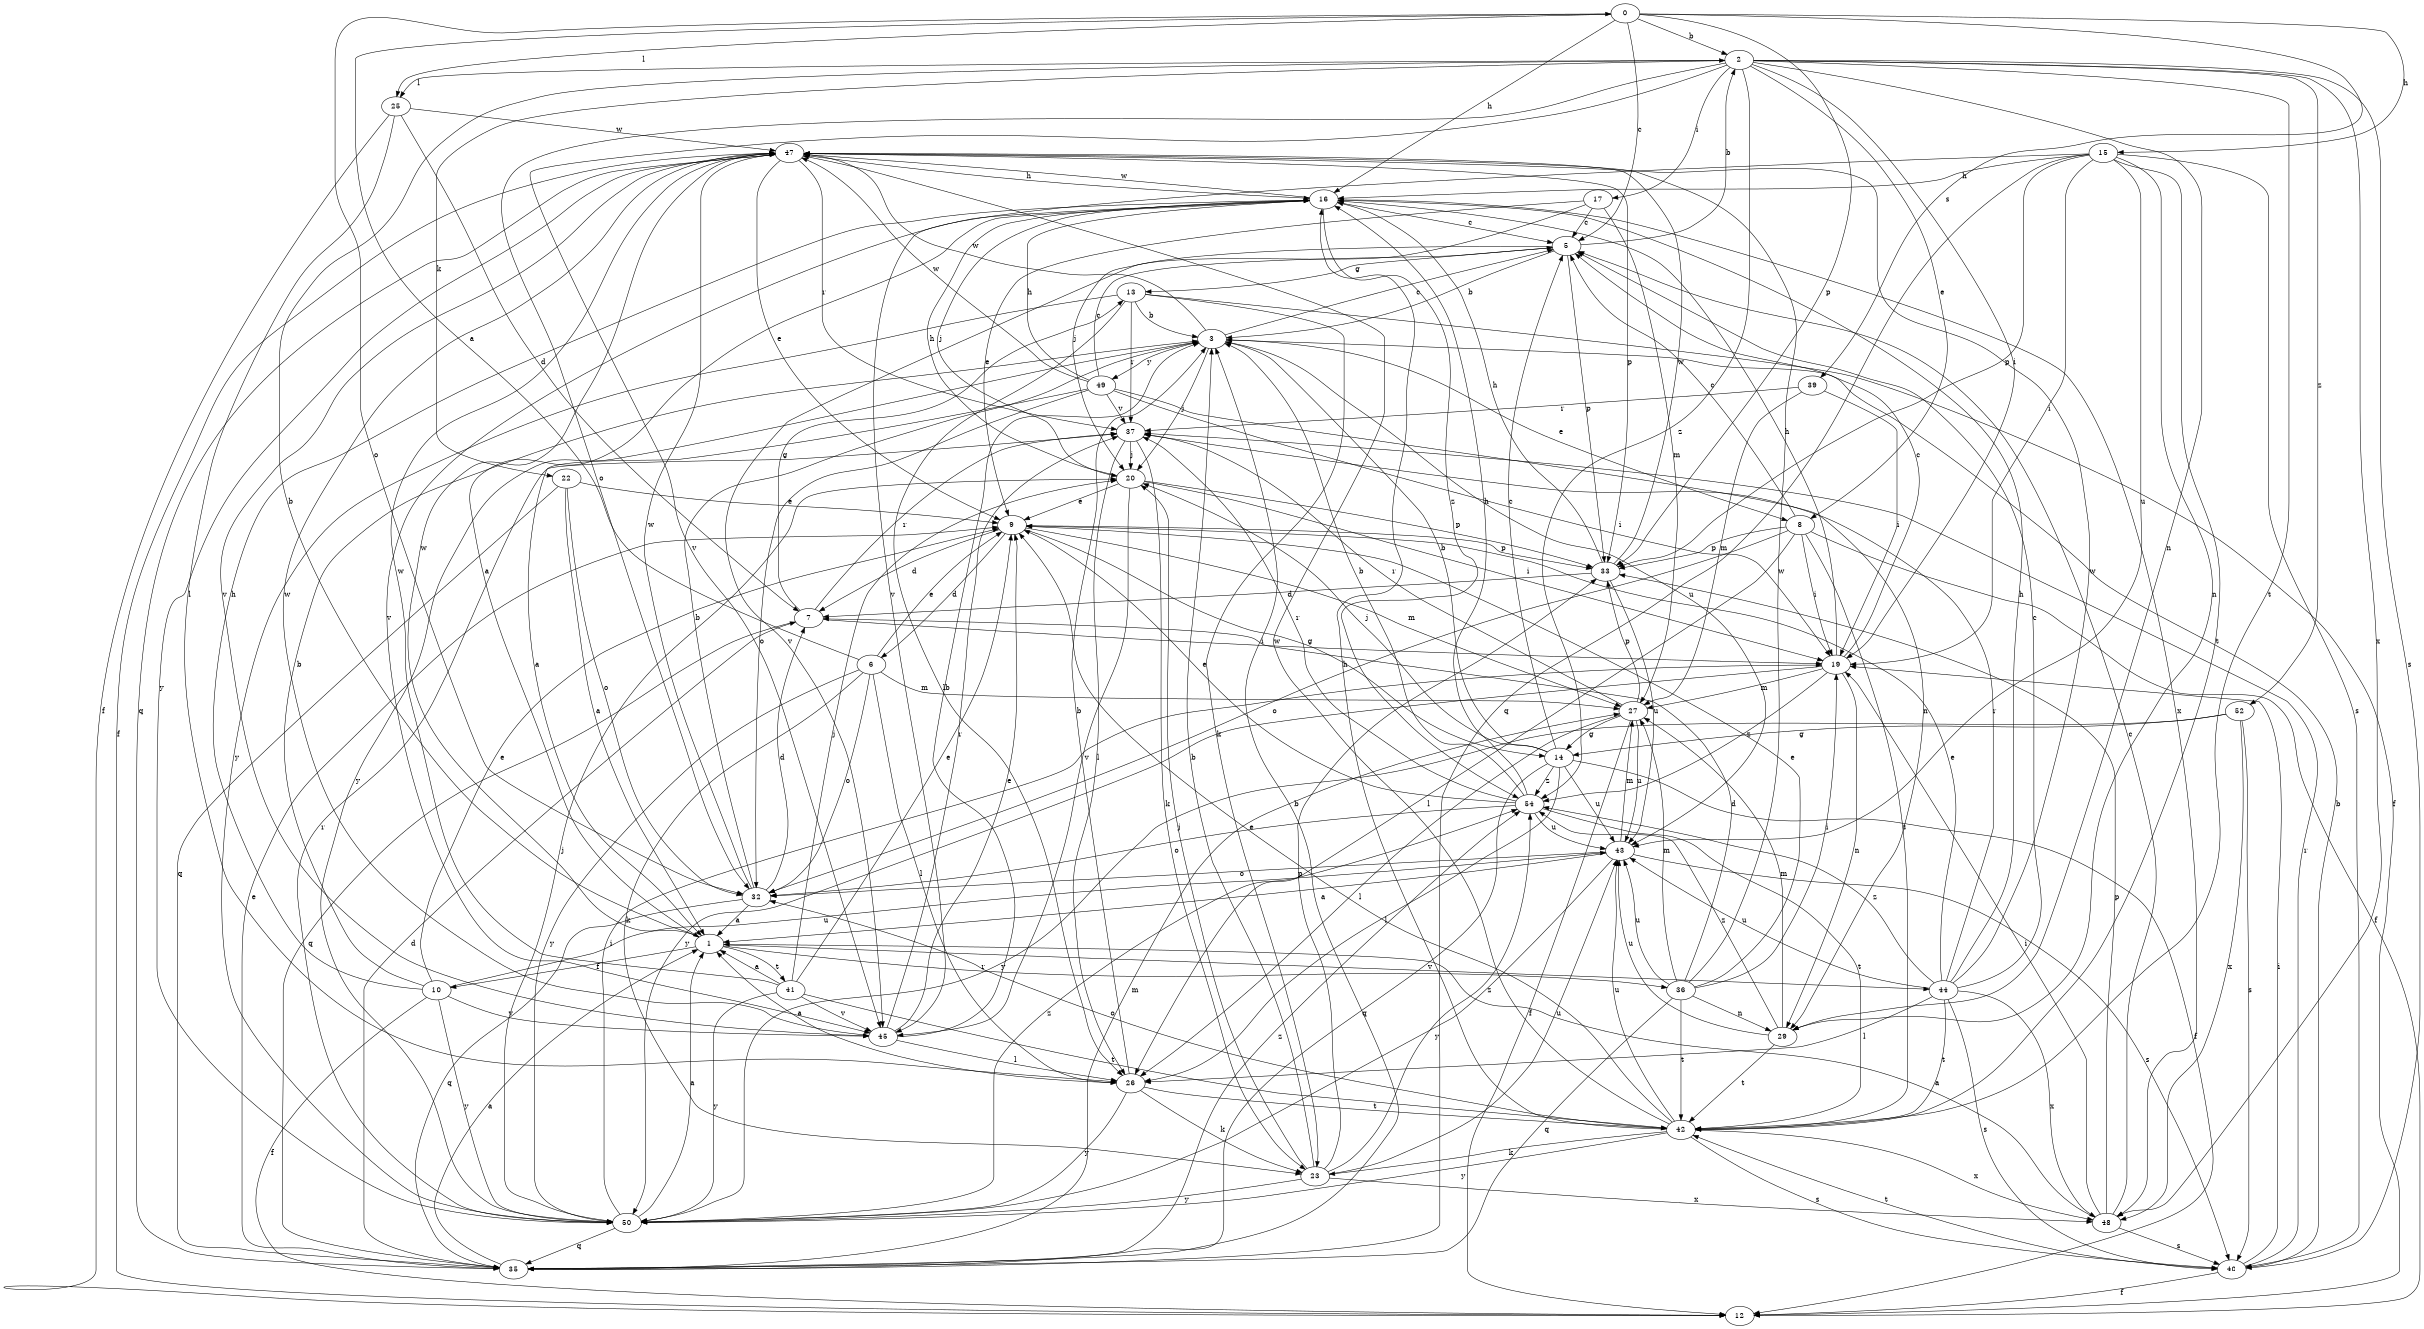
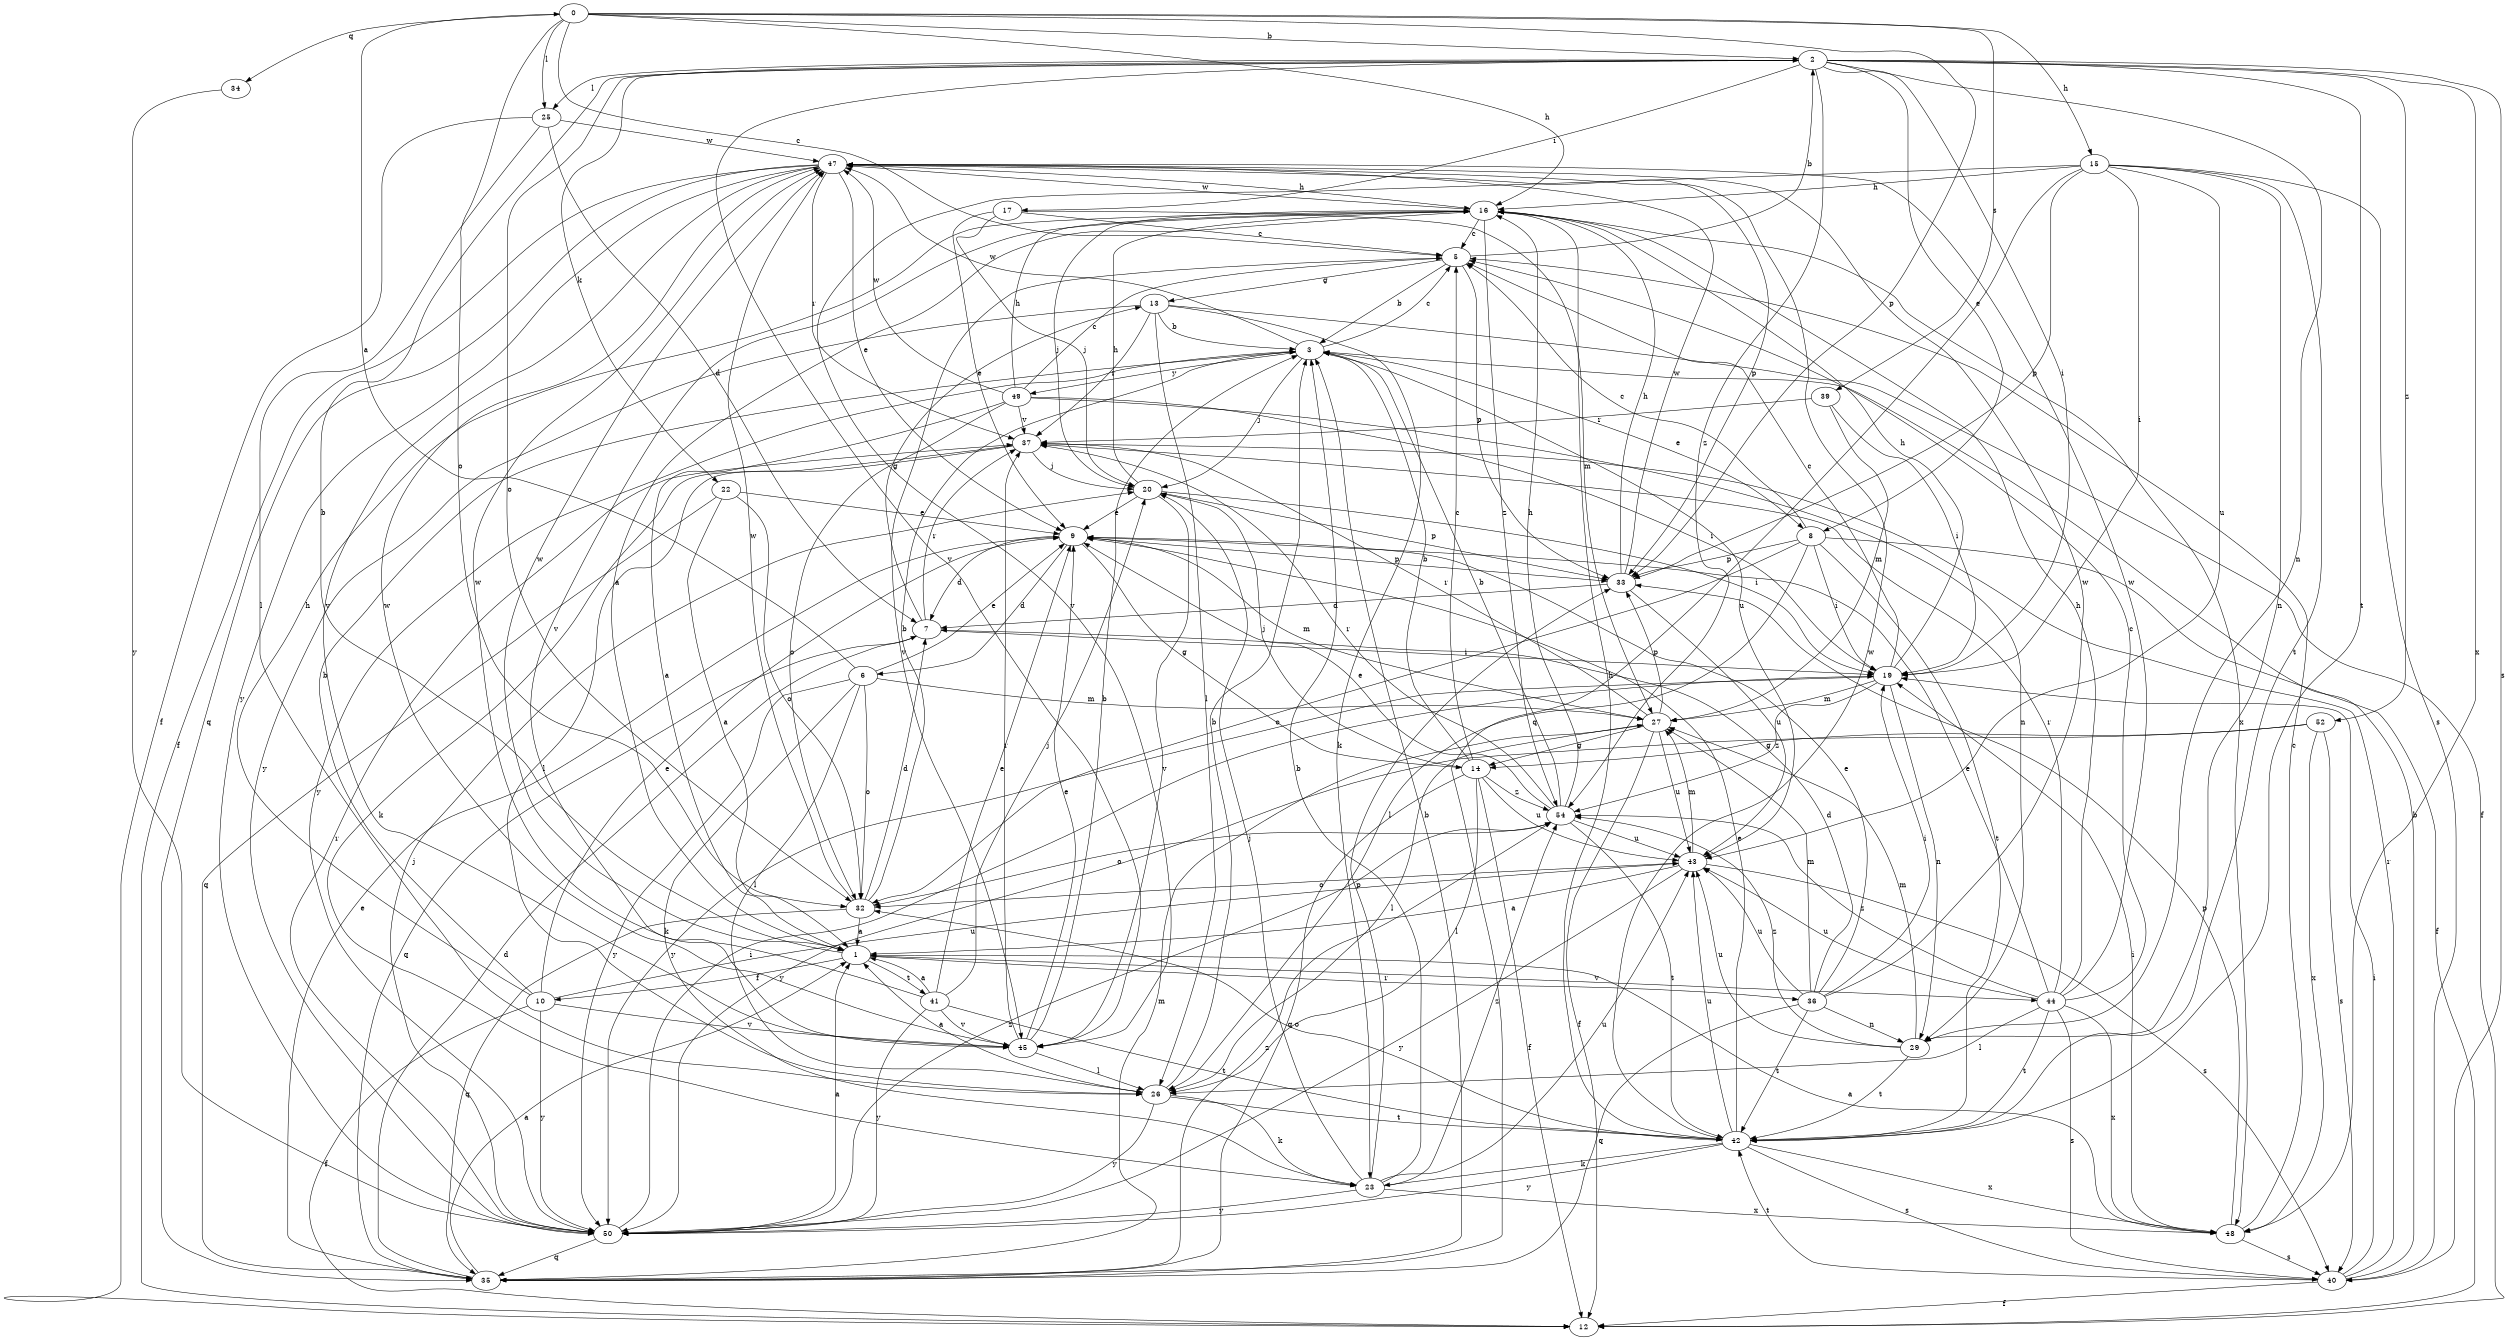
none -> (236, 89)
